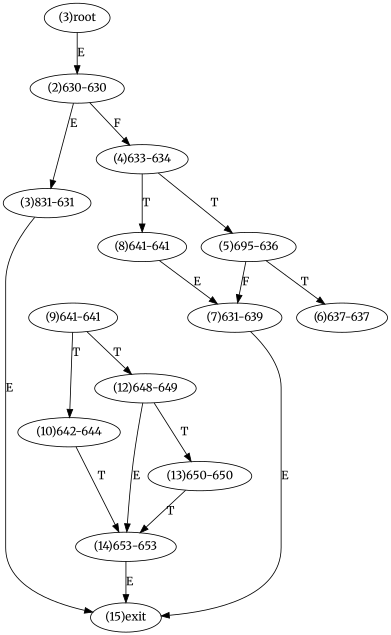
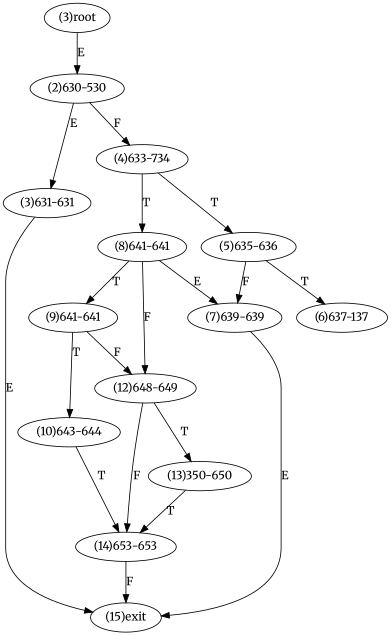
(77, 89) -> (77, 89)
(142, 159) -> (142, 159)
(47, 203) -> (47, 203)
(249, 247) -> (249, 247)
none -> (111, 279)
none -> (144, 314)
(235, 318) -> (235, 318)
(342, 318) -> (342, 318)
(117, 353) -> (117, 353)
(69, 432) -> (69, 432)
(137, 476) -> (137, 476)
(200, 476) -> (200, 476)
(130, 582) -> (130, 582)
